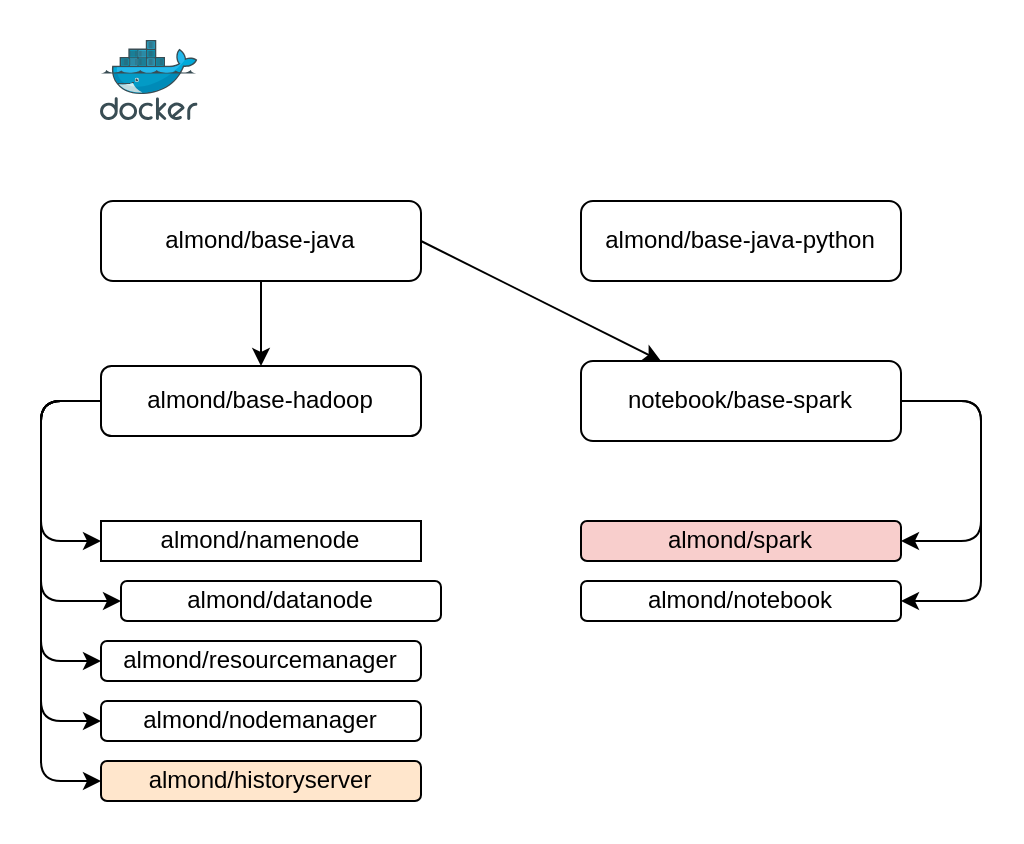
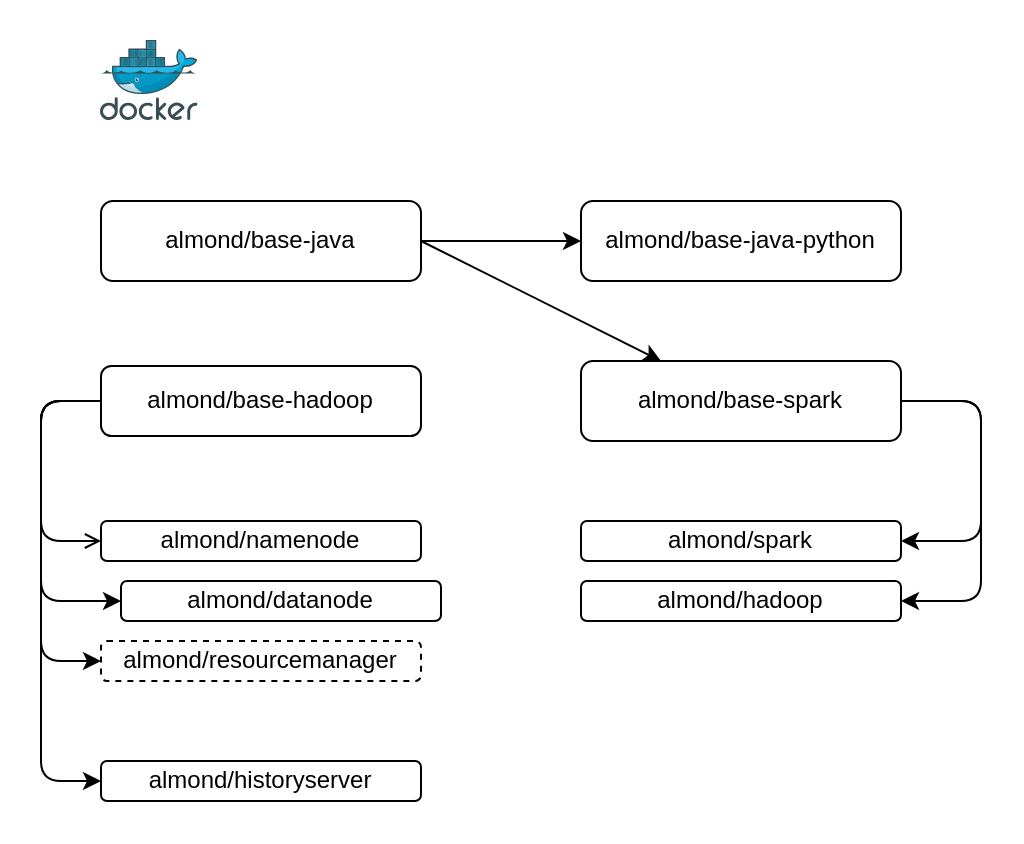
(261, 317) -> (497, 241)
(741, 401) -> (741, 401)
(86, 541) -> (89, 541)
(261, 541) -> (261, 541)
(741, 541) -> (741, 541)
(741, 601) -> (741, 601)
(261, 661) -> (261, 661)
(67, 721) -> none
(261, 721) -> none
(261, 781) -> (261, 781)
